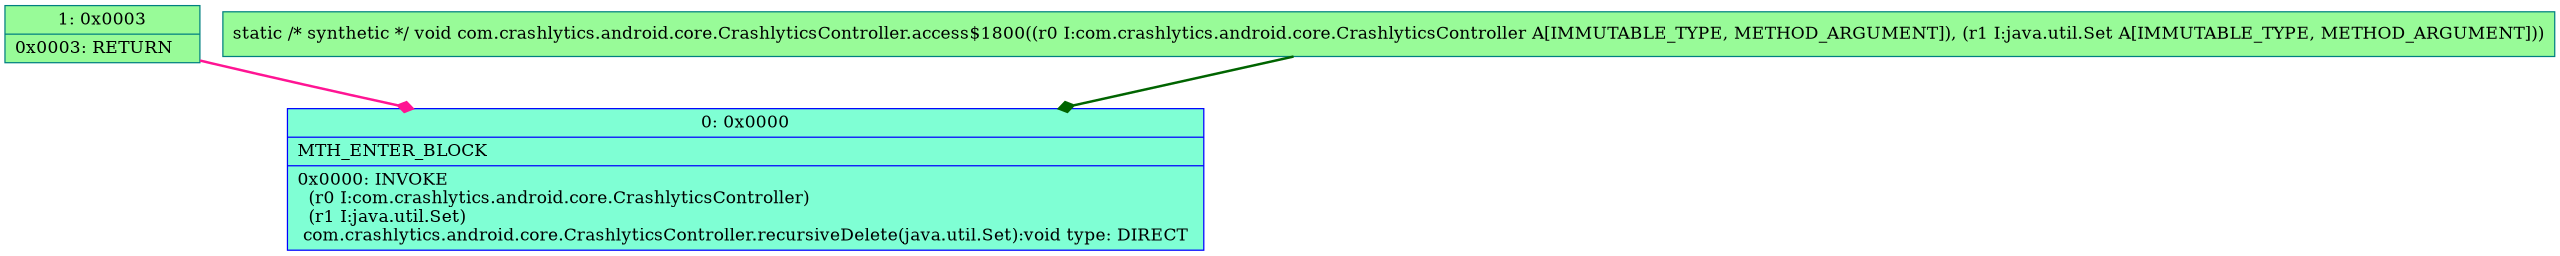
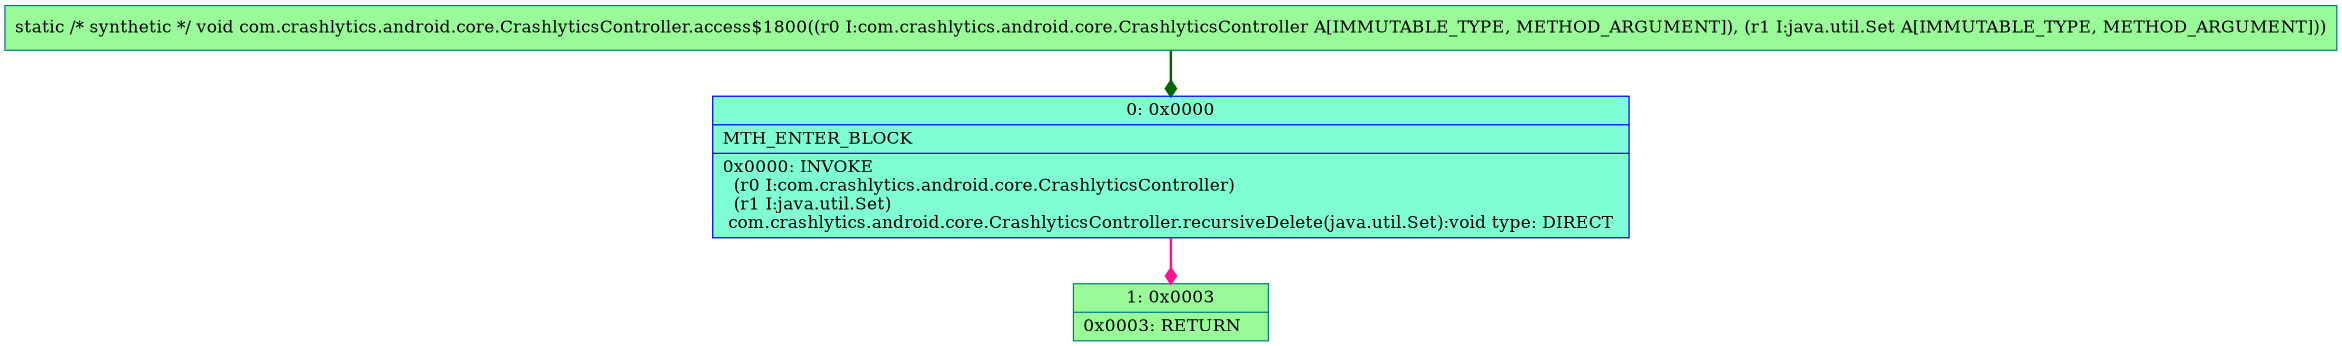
(299, 83) -> (1171, 253)
